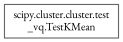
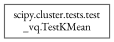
(61, 21) -> (57, 21)
